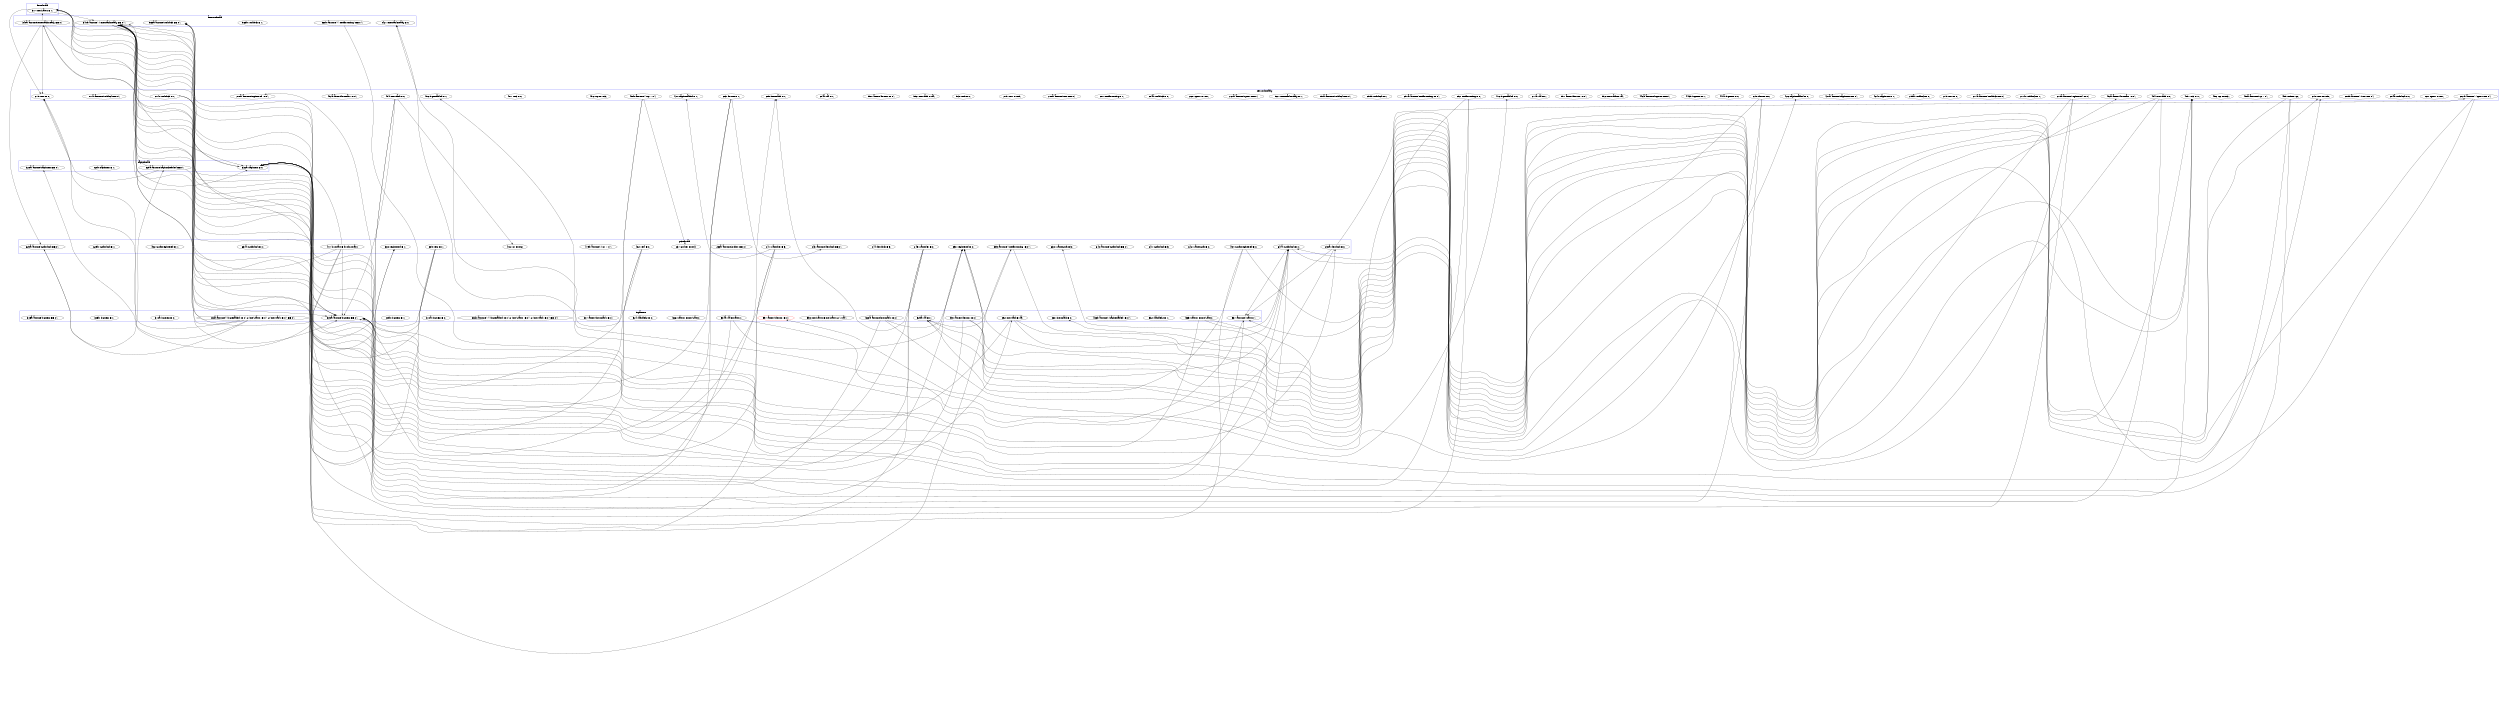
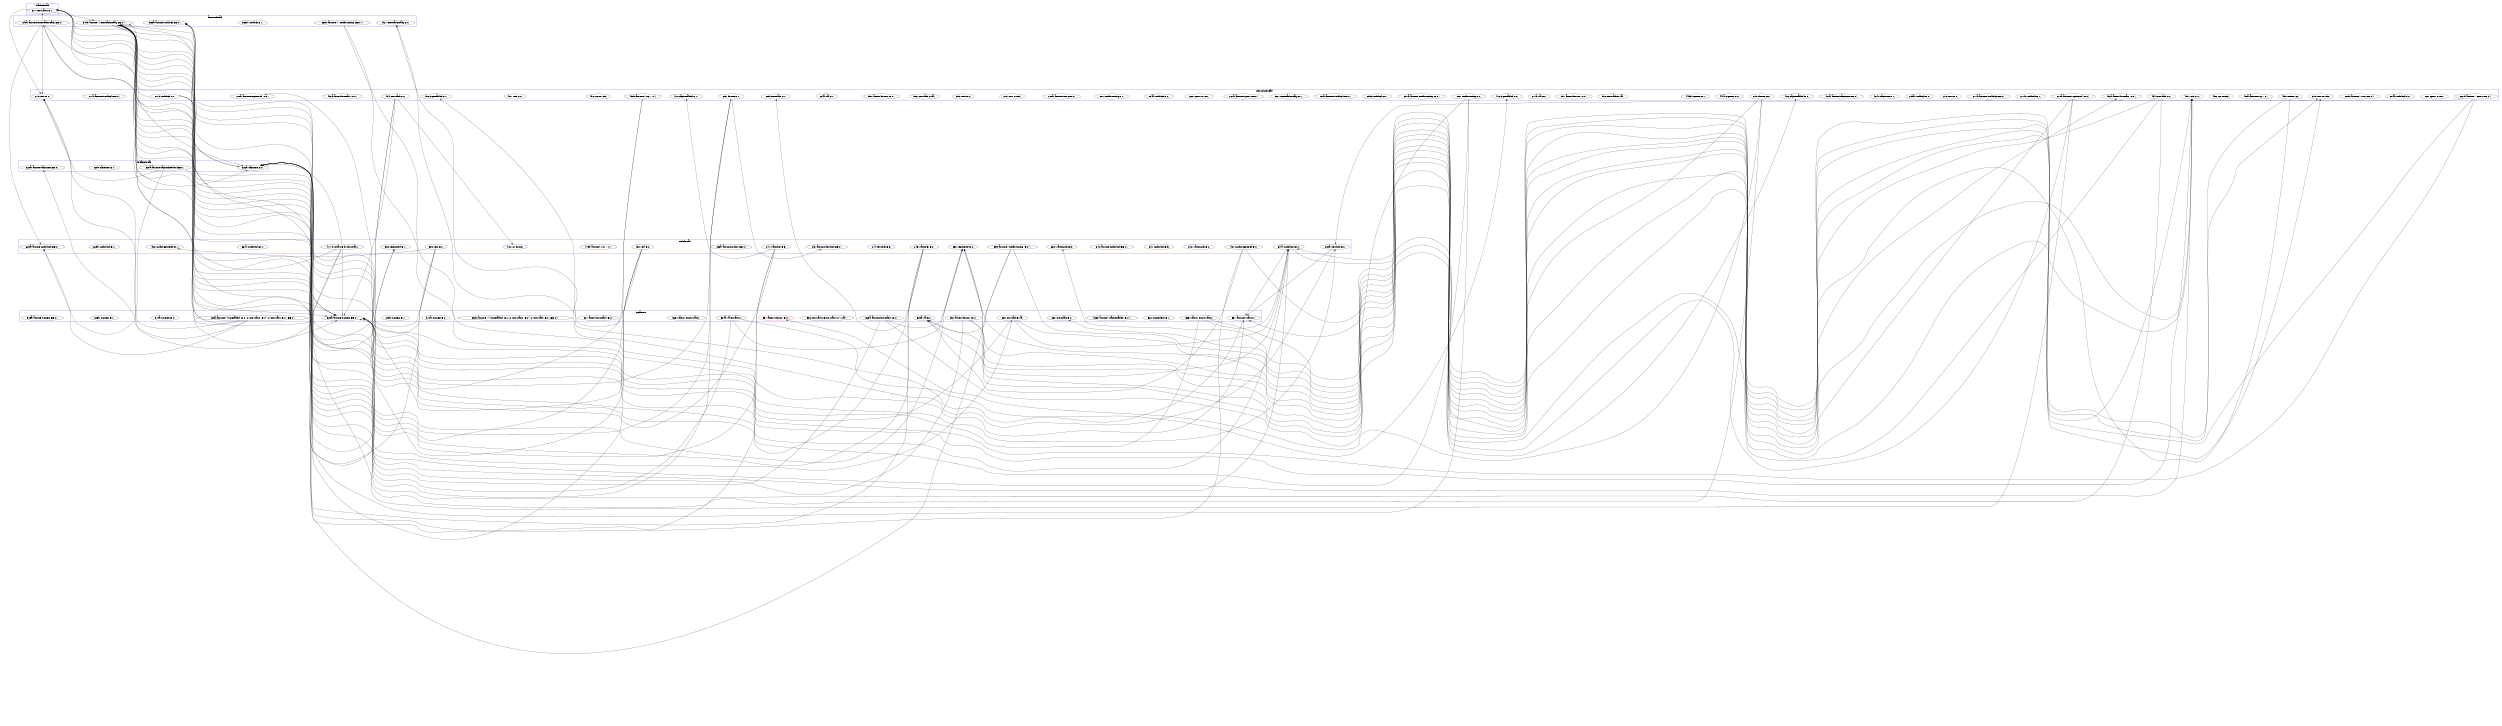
(42, 5) -> (42, 5)
(1264, 91) -> (1264, 91)
(1655, 96) -> none
(1857, 105) -> (1853, 101)
(144, 162) -> (144, 162)
(685, 241) -> (685, 241)
(686, 247) -> none
(643, 318) -> none
(1159, 318) -> (1159, 318)
(980, 323) -> (979, 329)
(135, 330) -> (137, 308)
(343, 354) -> (304, 256)
(534, 424) -> none
(694, 441) -> (730, 365)
none -> (316, 468)
(1226, 468) -> (1186, 457)
